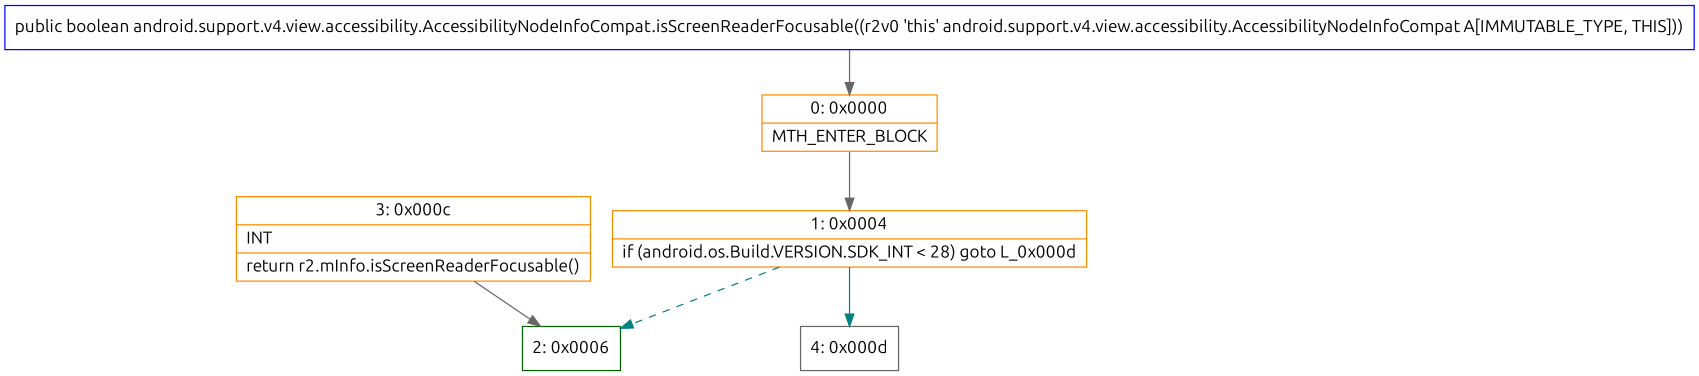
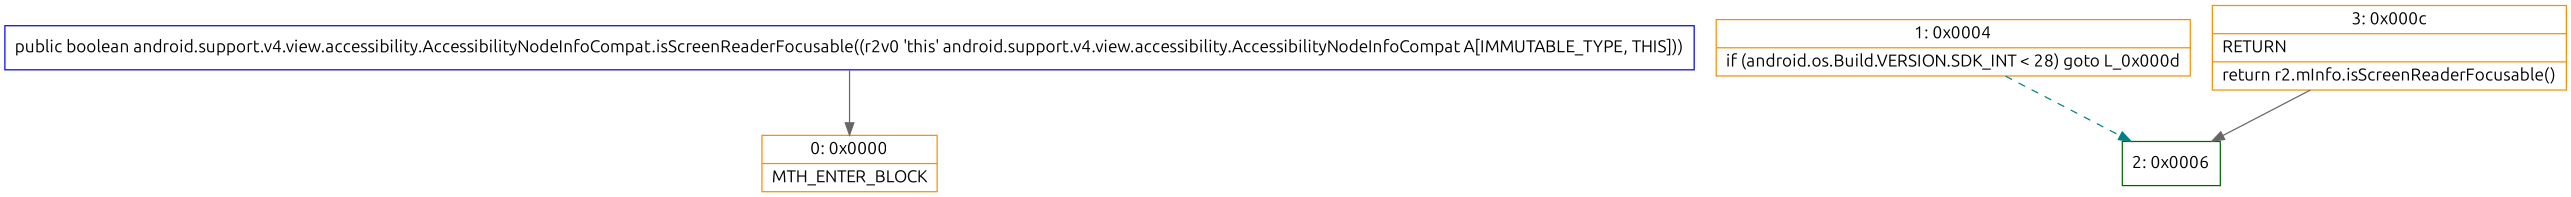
(850, 175) -> none
(260, 238) -> (2255, 47)
(850, 349) -> none
